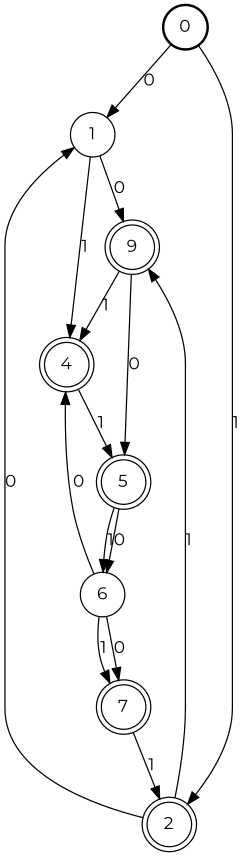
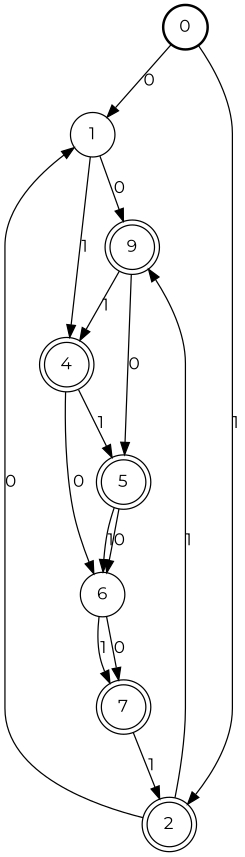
(70, 491) -> (68, 478)
